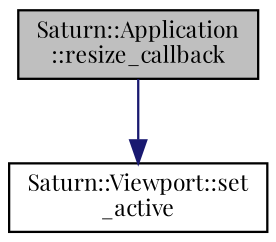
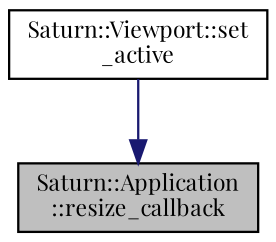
(138, 109) -> (138, 109)
